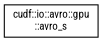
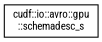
(51, 21) -> (51, 21)
